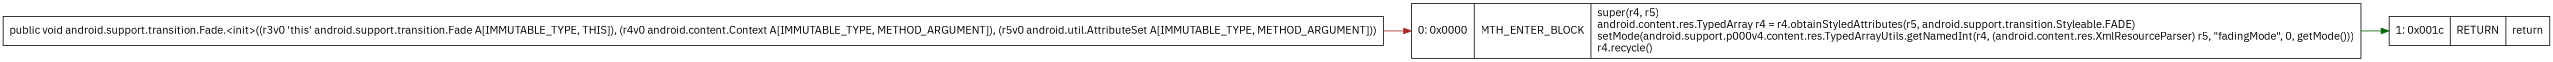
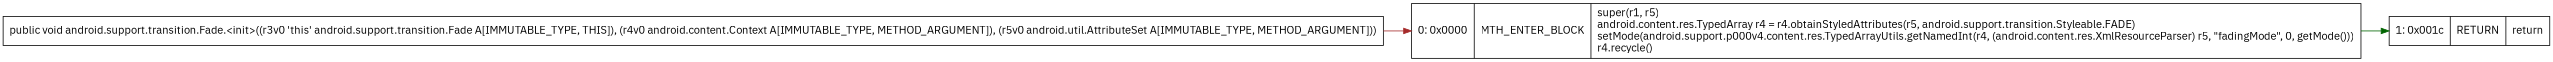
(1628, 13) -> (1628, 13)
